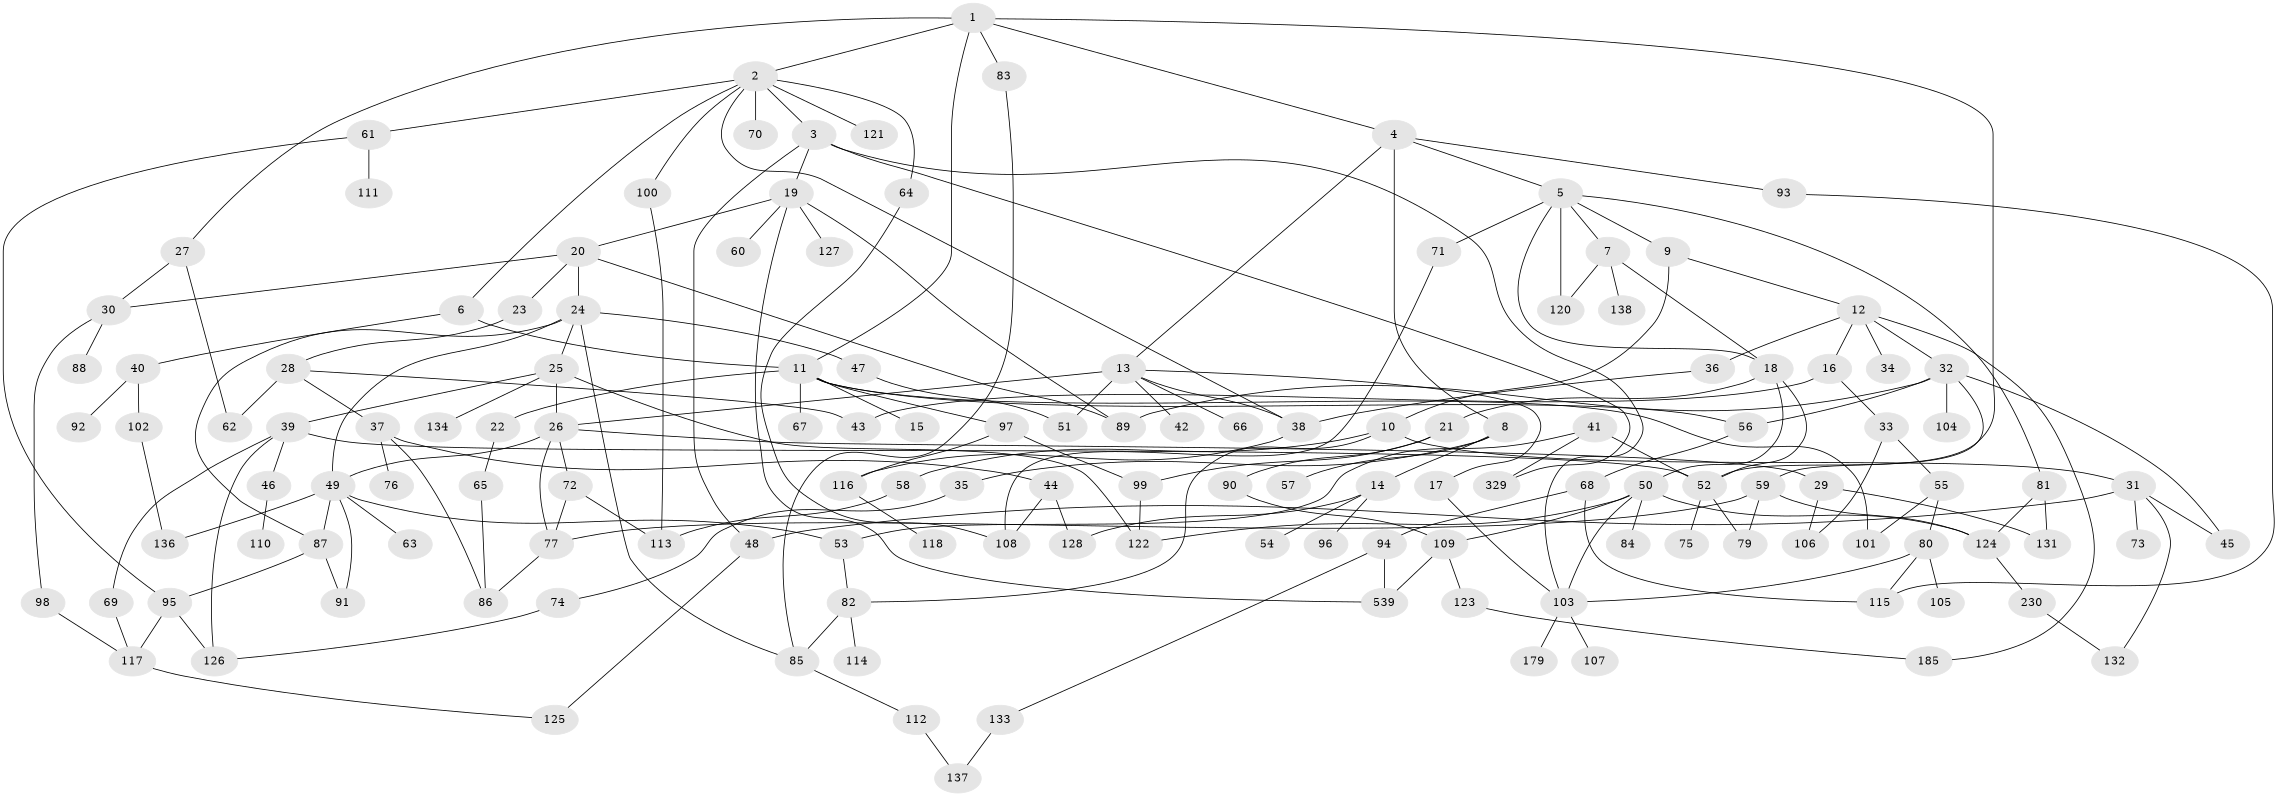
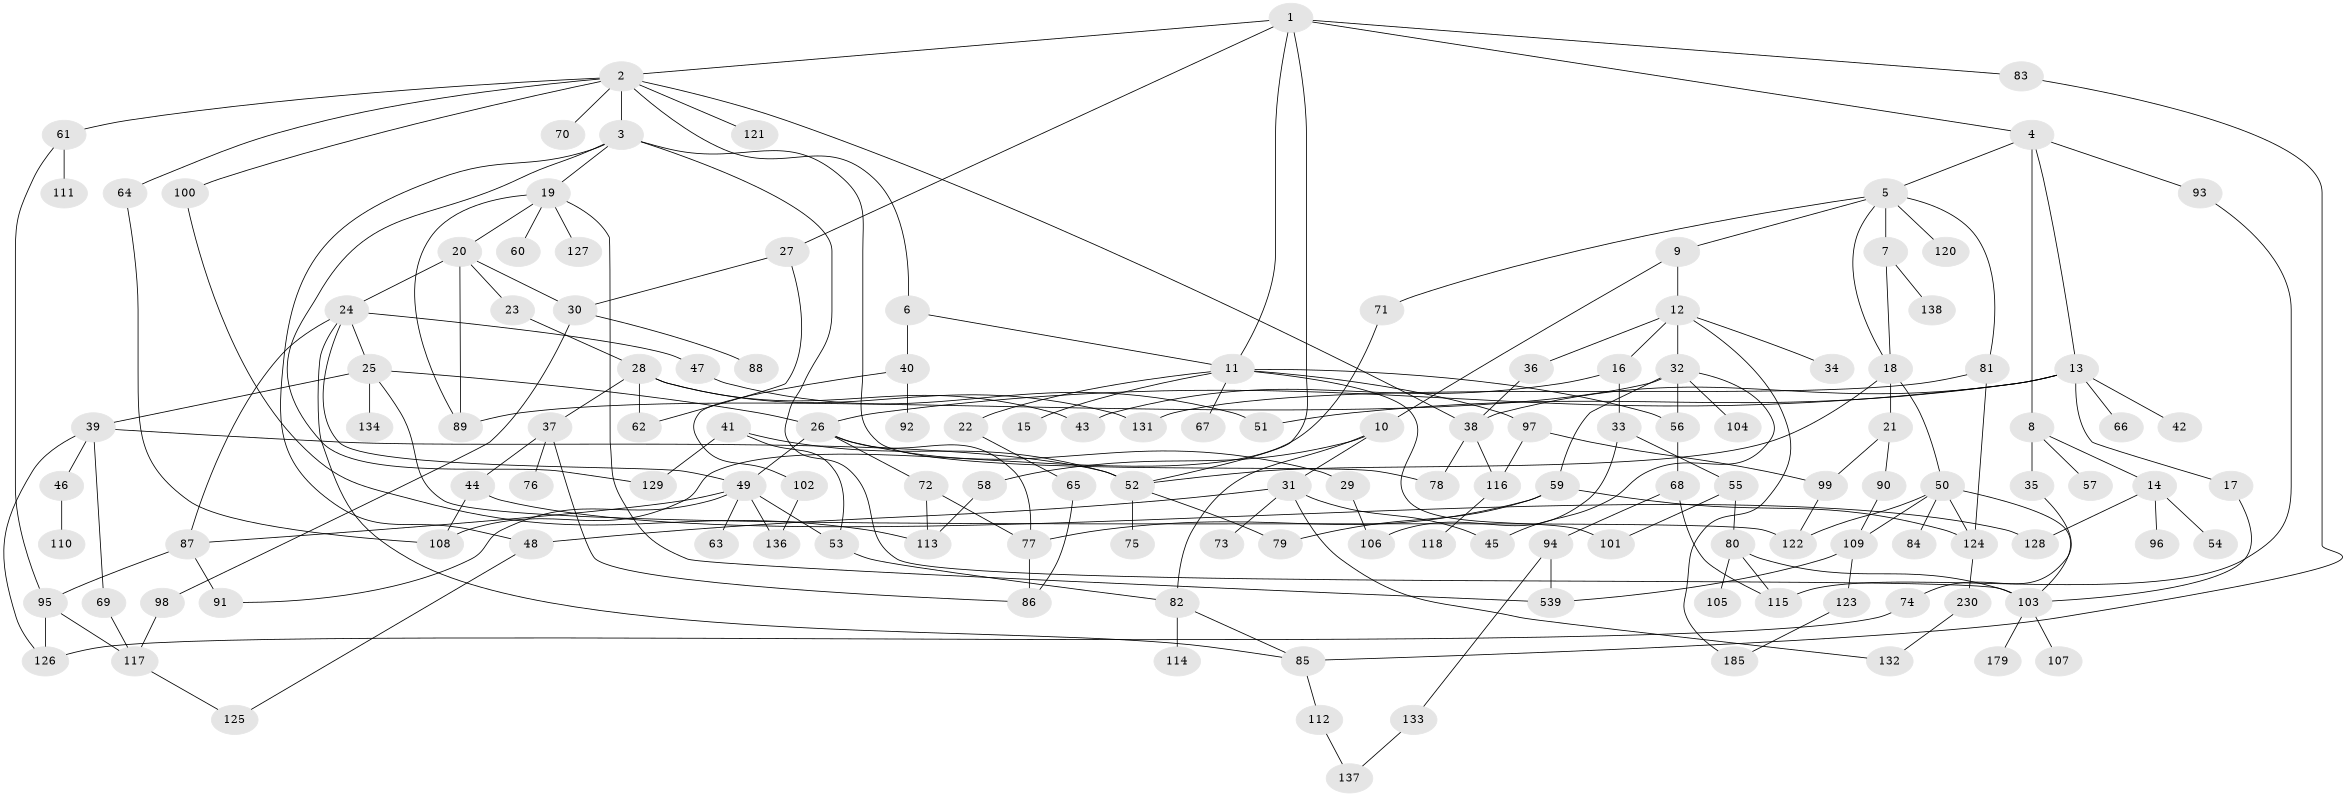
(1585, 281) -> none
none -> (1437, 486)
(1497, 486) -> (653, 486)
(1928, 506) -> (891, 399)
